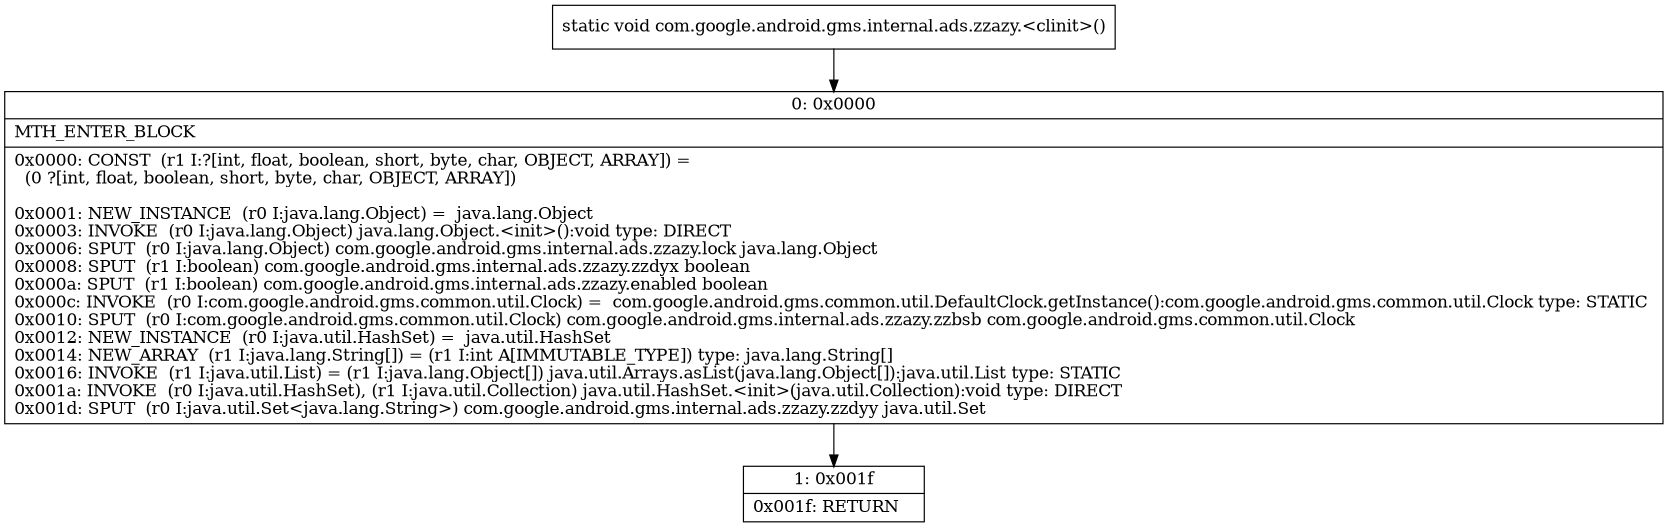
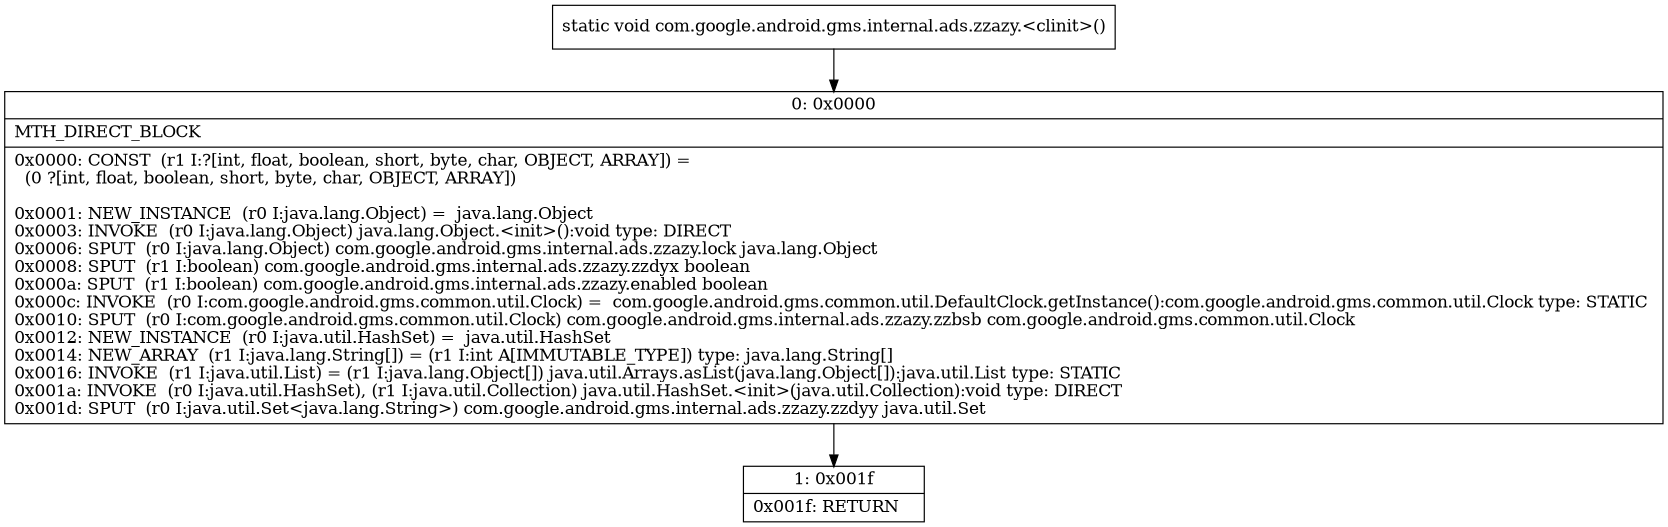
(105, 132) -> (108, 132)
